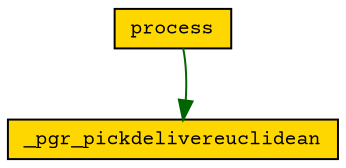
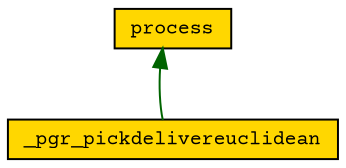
(186, 74) -> (160, 94)
